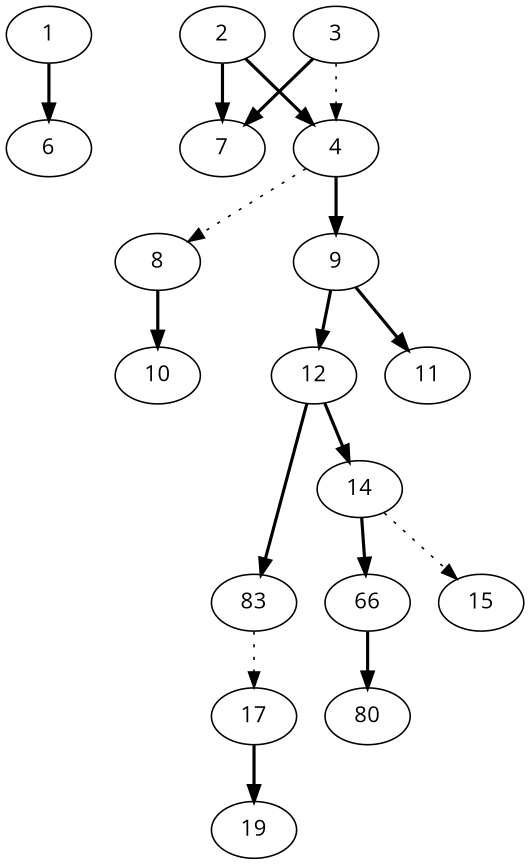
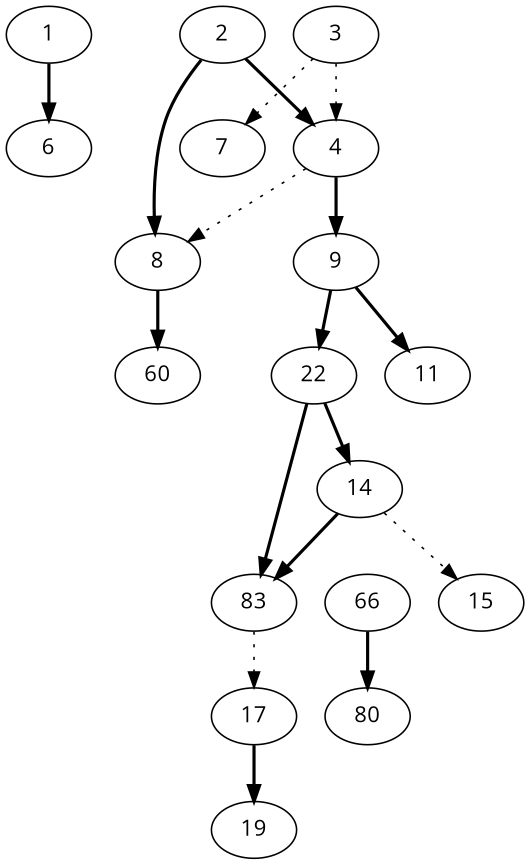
(222, 84) -> (162, 134)
(287, 84) -> (287, 84)
(158, 376) -> (158, 376)
(314, 376) -> (314, 376)
(363, 538) -> (313, 540)
